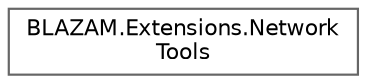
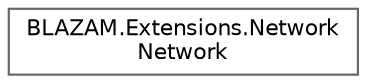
(183, 42) -> (183, 42)
